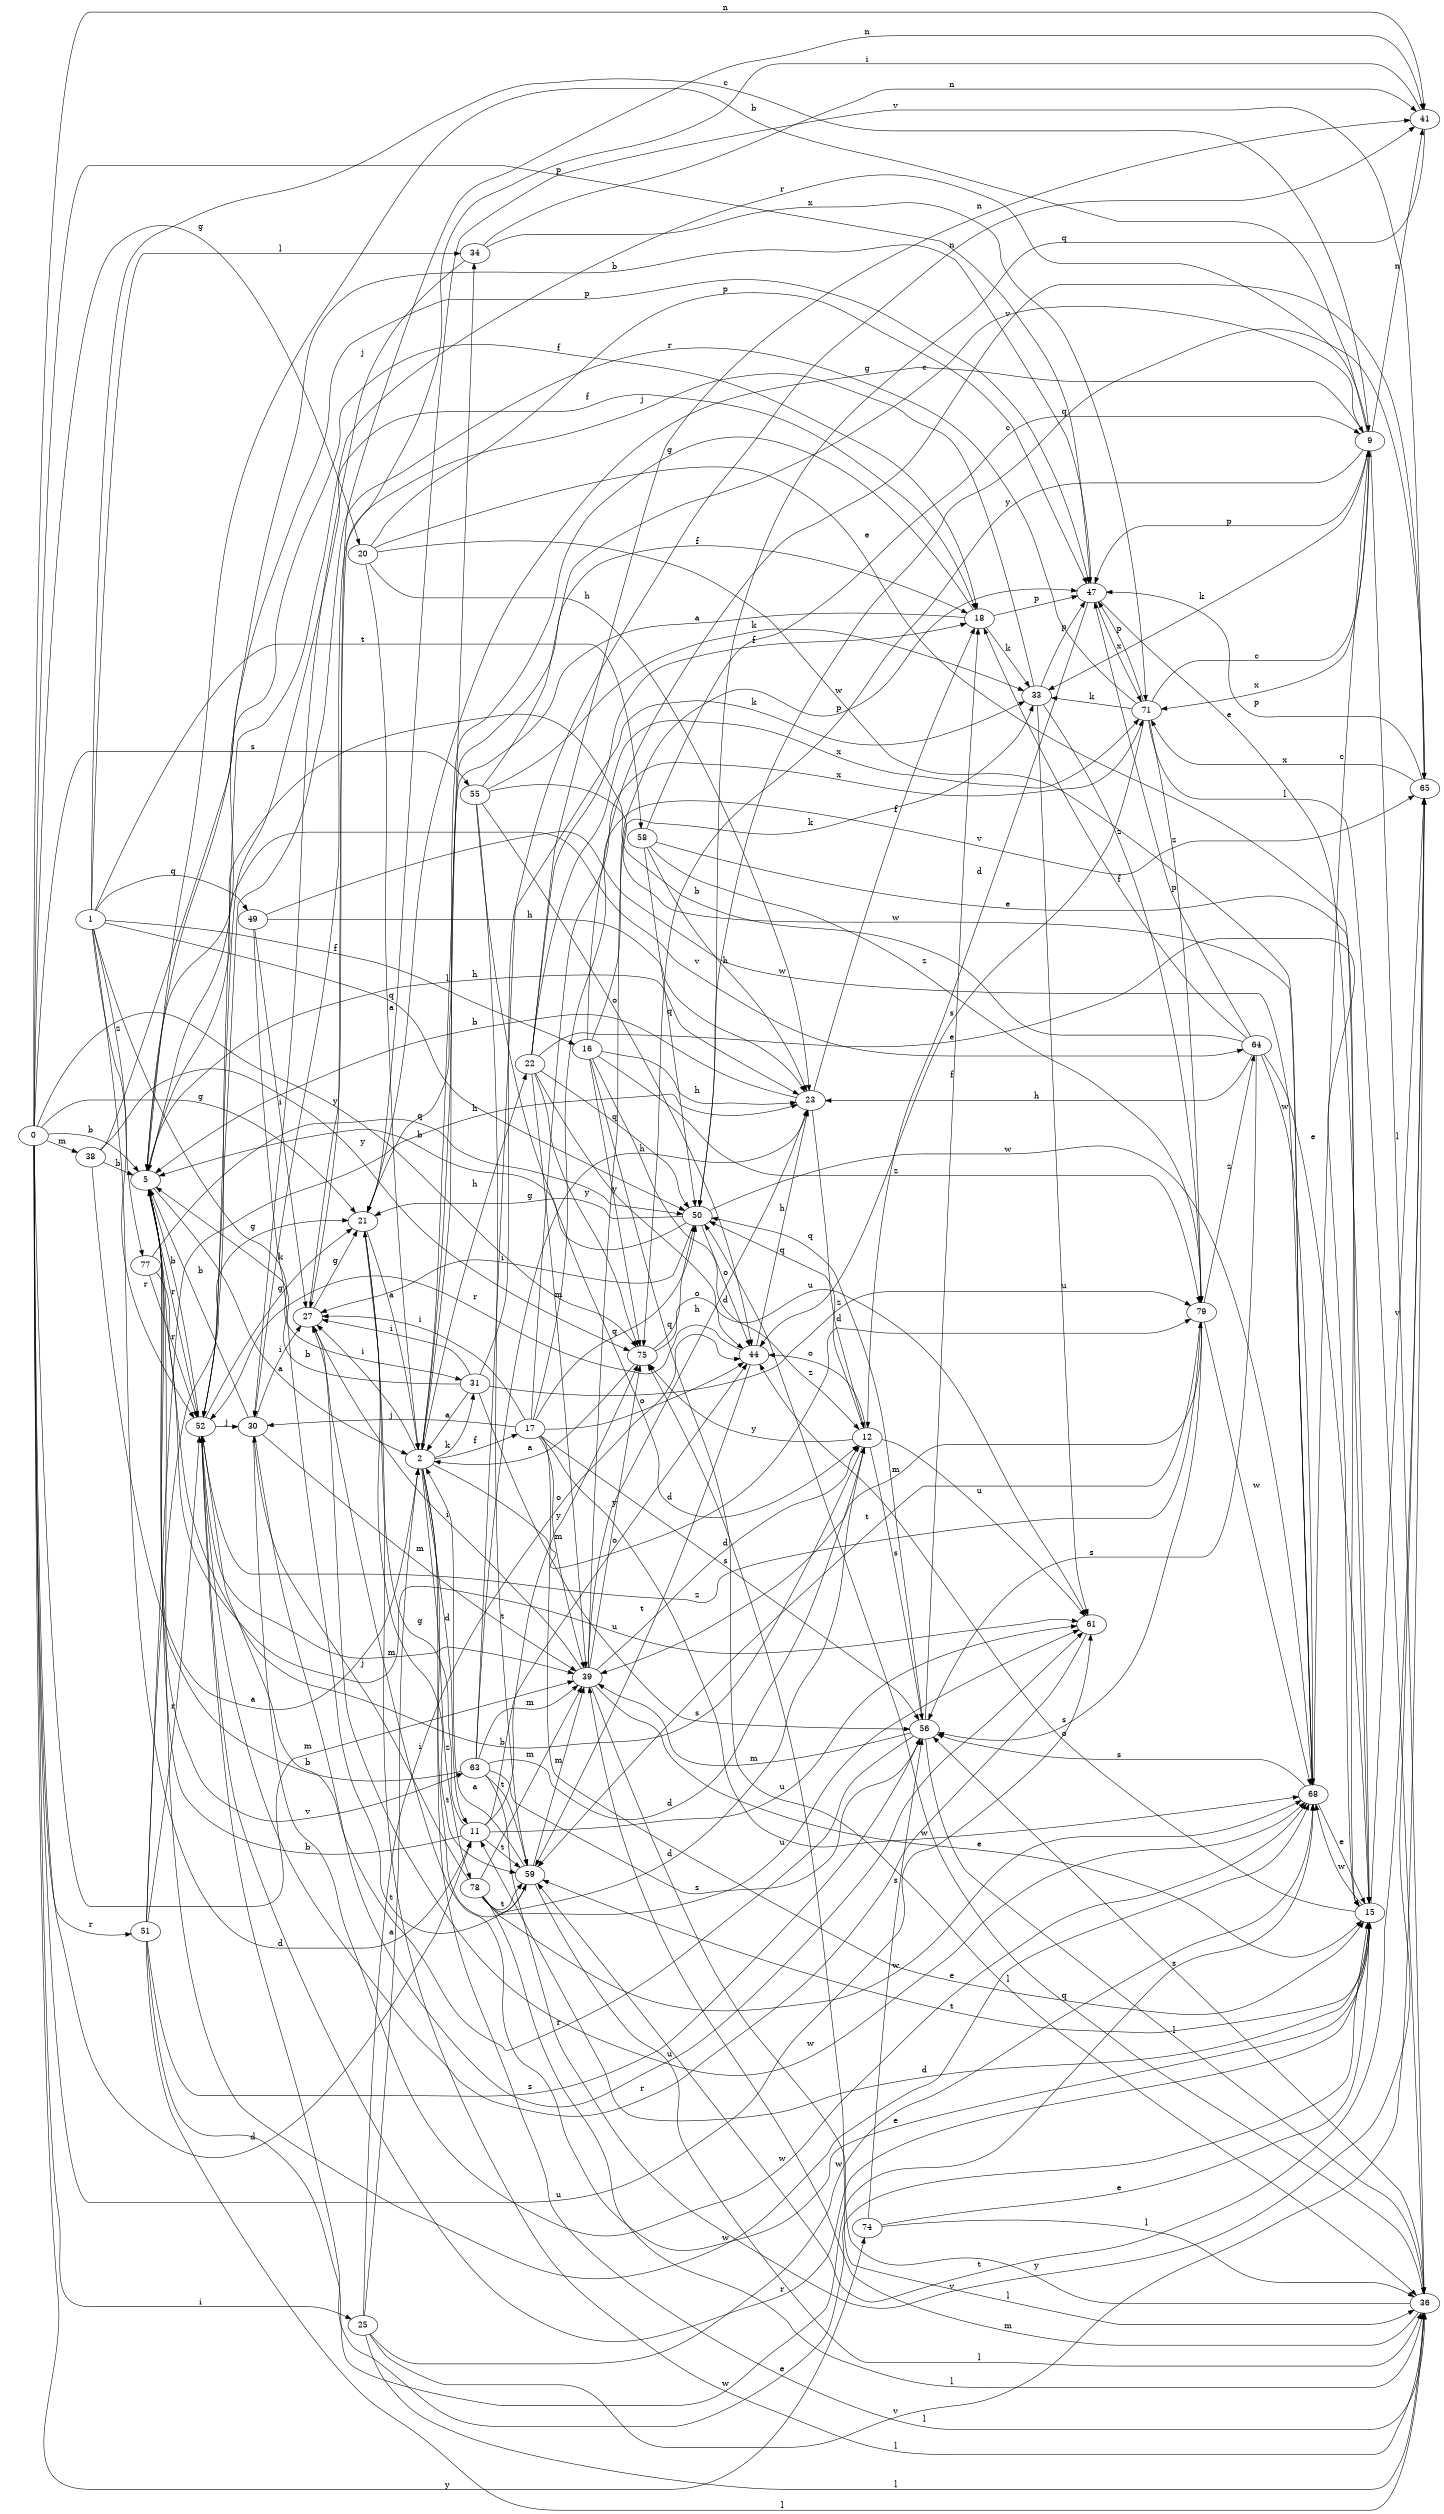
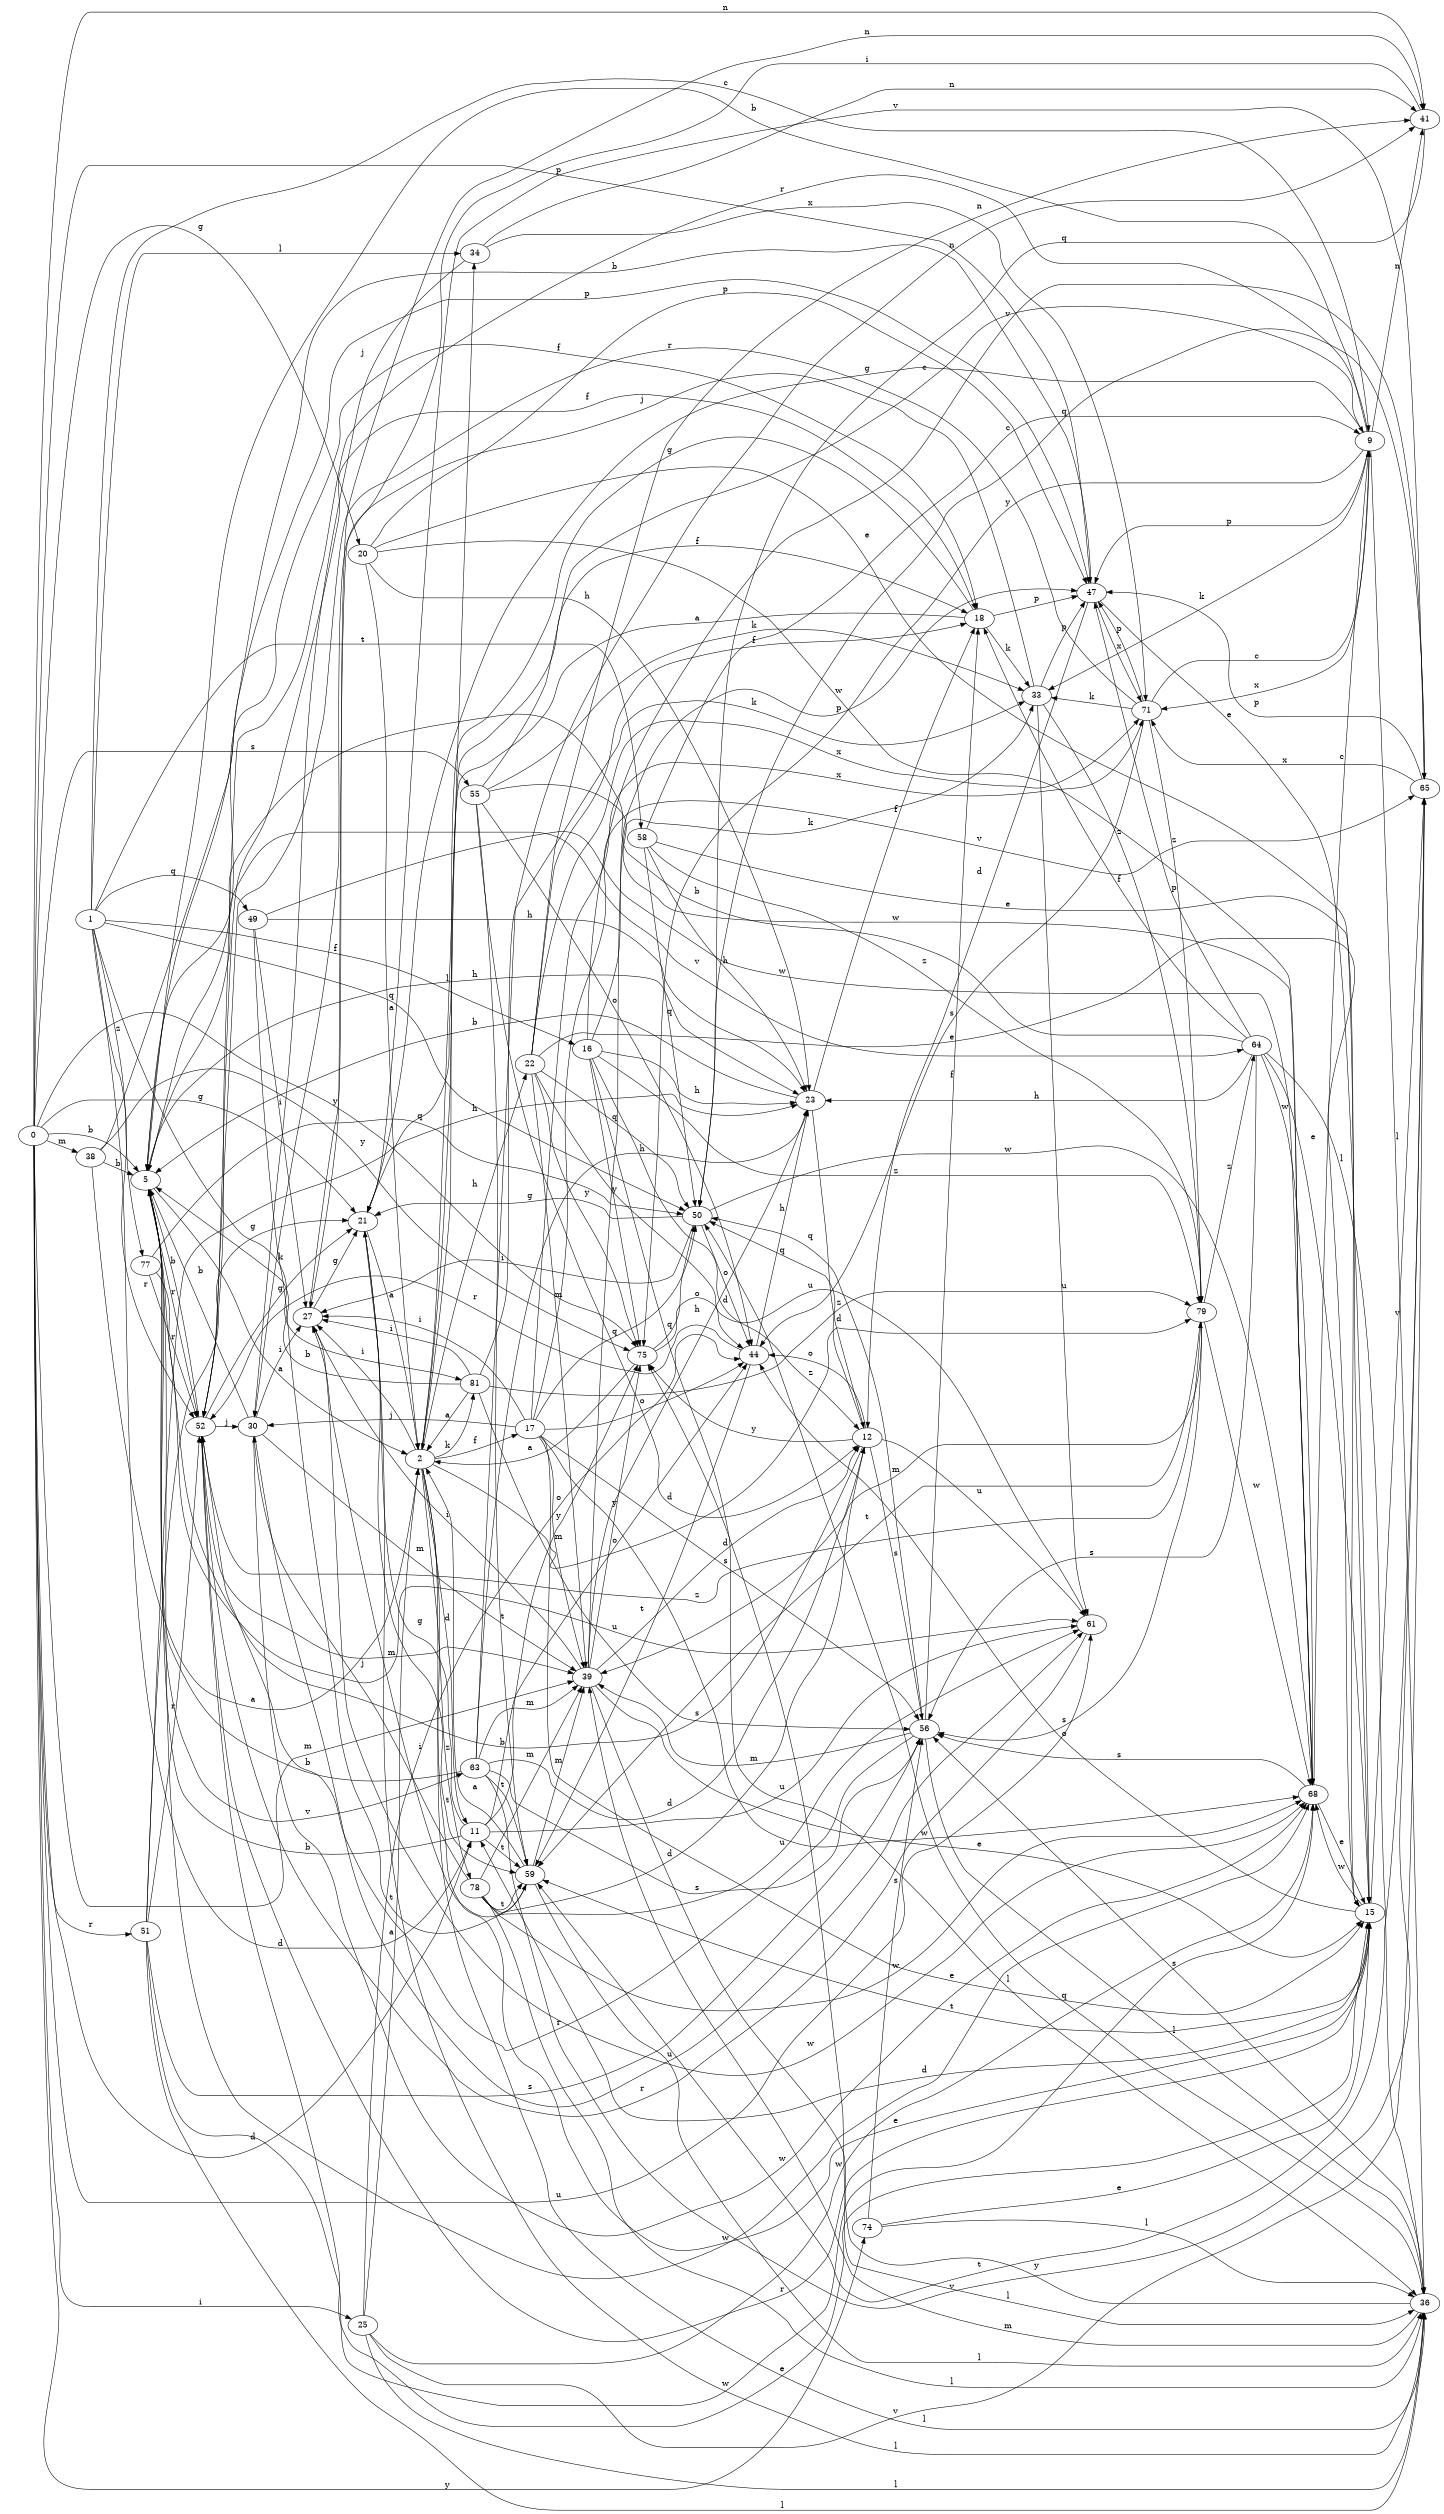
(456, 1165) -> none
(475, 1384) -> (475, 1384)
(1387, 1427) -> (1379, 1627)
